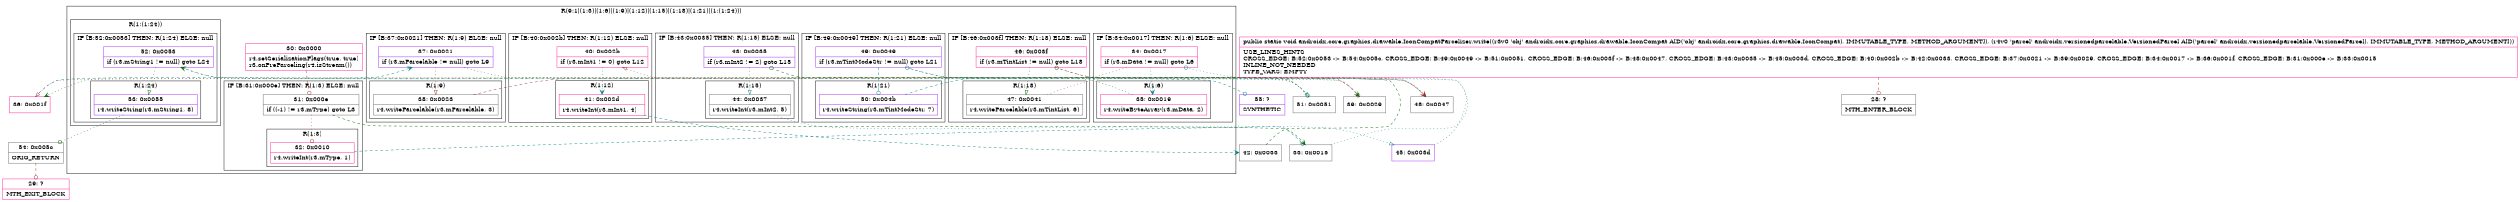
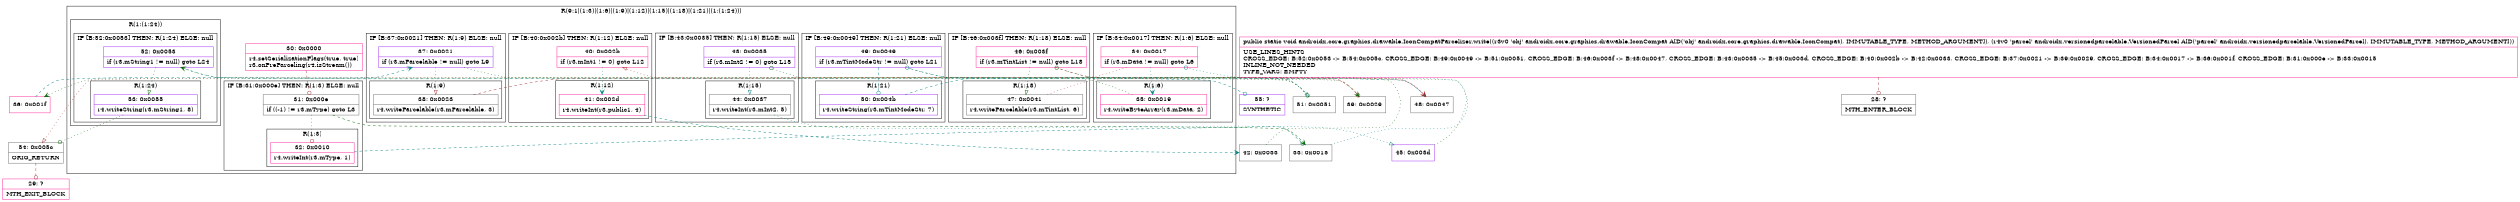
(749, 62) -> (749, 62)
(1171, 77) -> (1171, 77)
(581, 78) -> (572, 77)
(600, 110) -> (602, 110)
